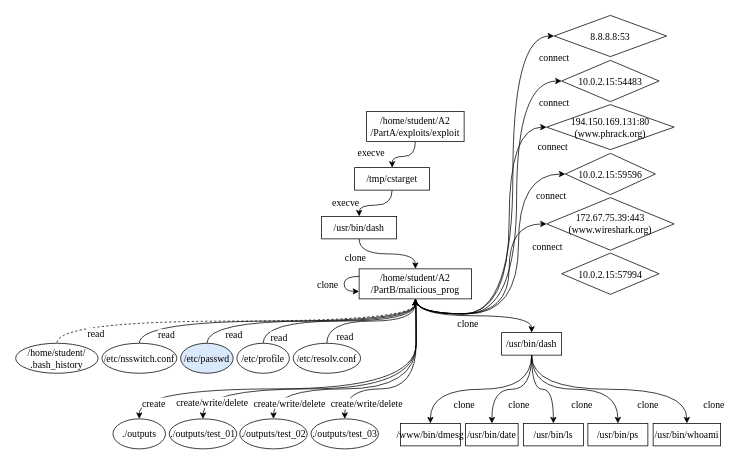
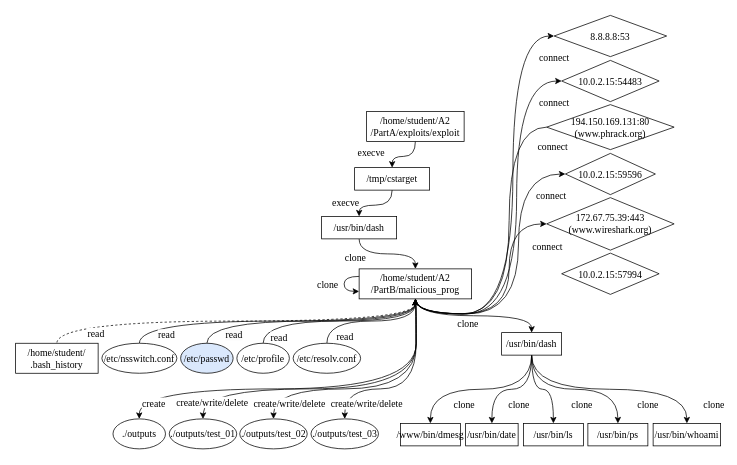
(528, 132) -> (530, 134)
(57, 358) -> (57, 358)
